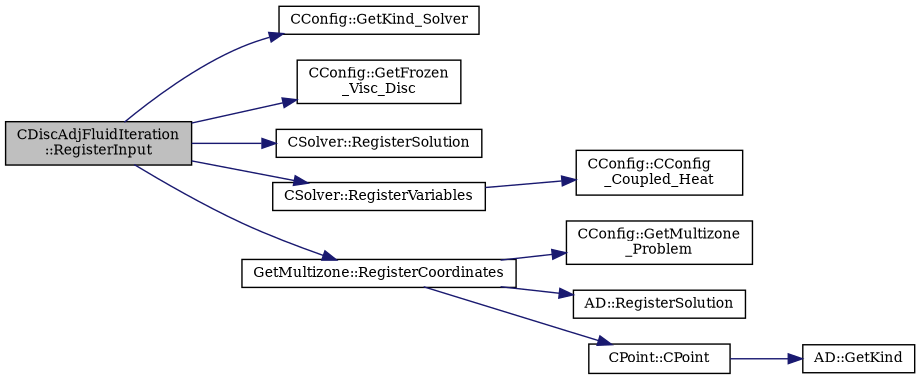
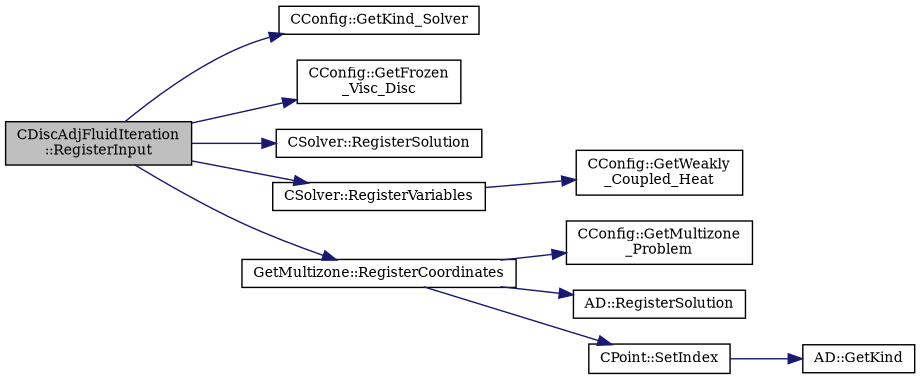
(659, 173) -> (659, 173)
(659, 359) -> (659, 359)
